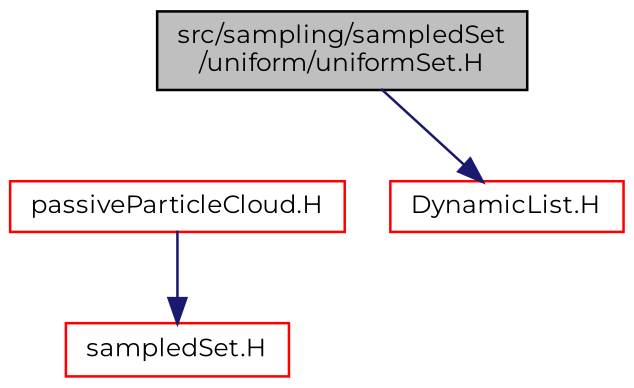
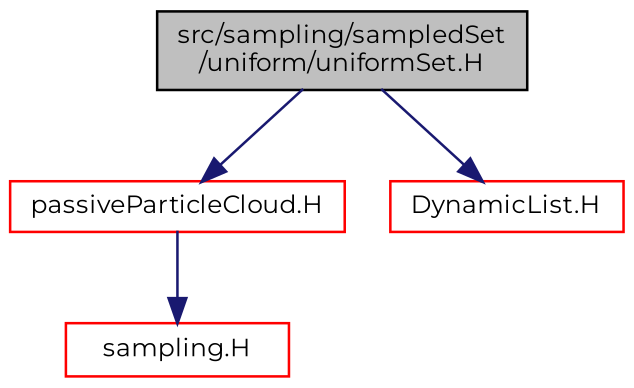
none -> (262, 127)
(177, 350) -> (177, 350)
